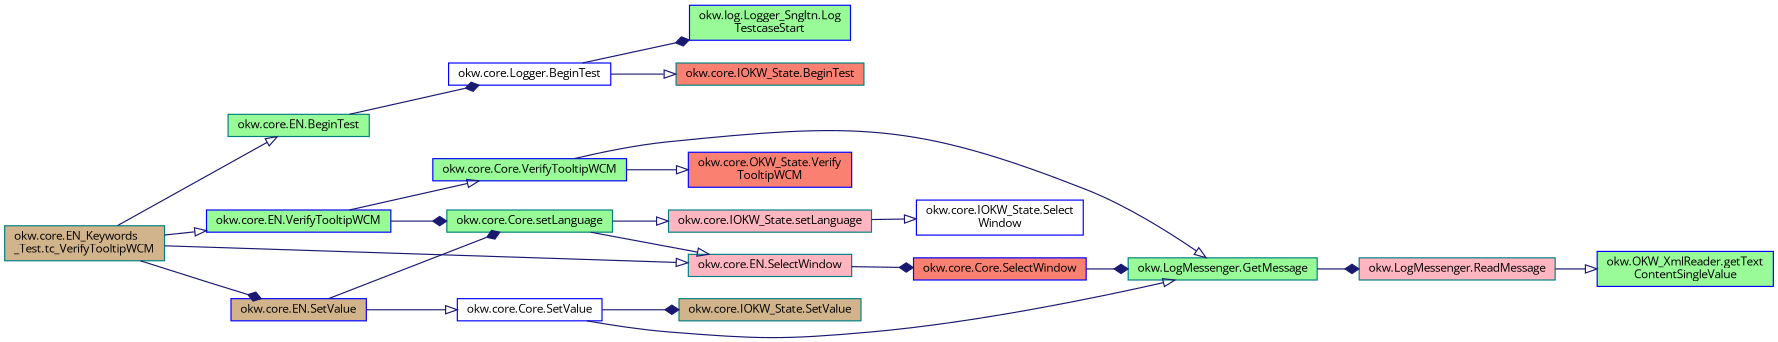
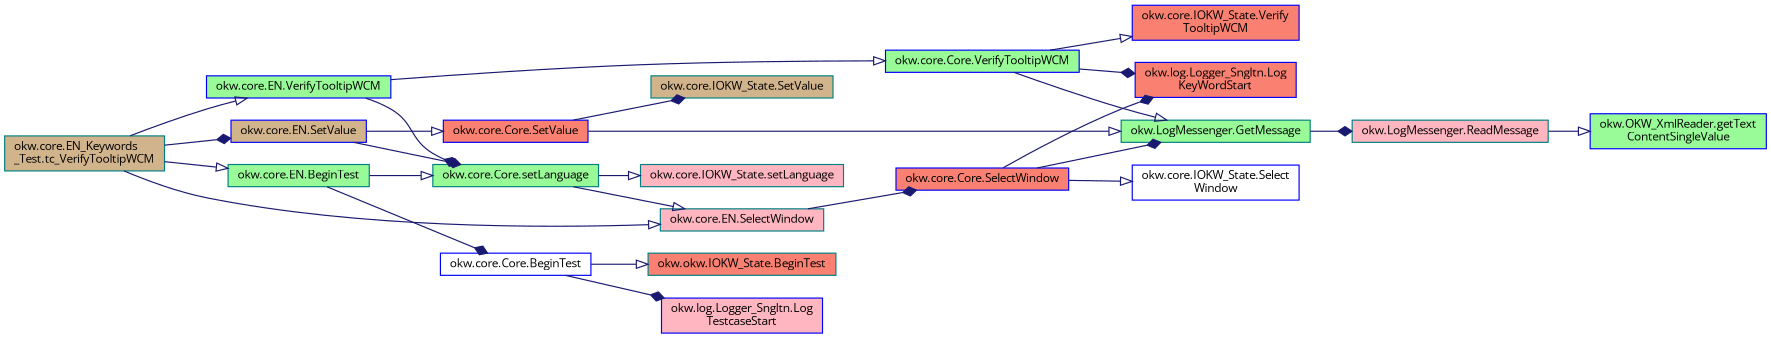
(770, 23) -> (742, 316)
(530, 74) -> (516, 264)
(770, 74) -> (742, 264)
none -> (1216, 80)
(770, 170) -> (1216, 23)
none -> (395, 176)
(888, 219) -> (1095, 181)
(530, 310) -> (516, 131)
